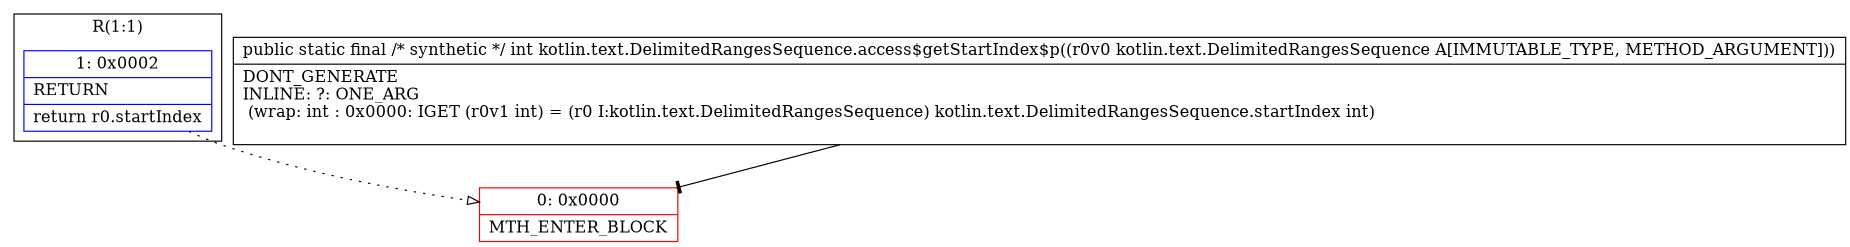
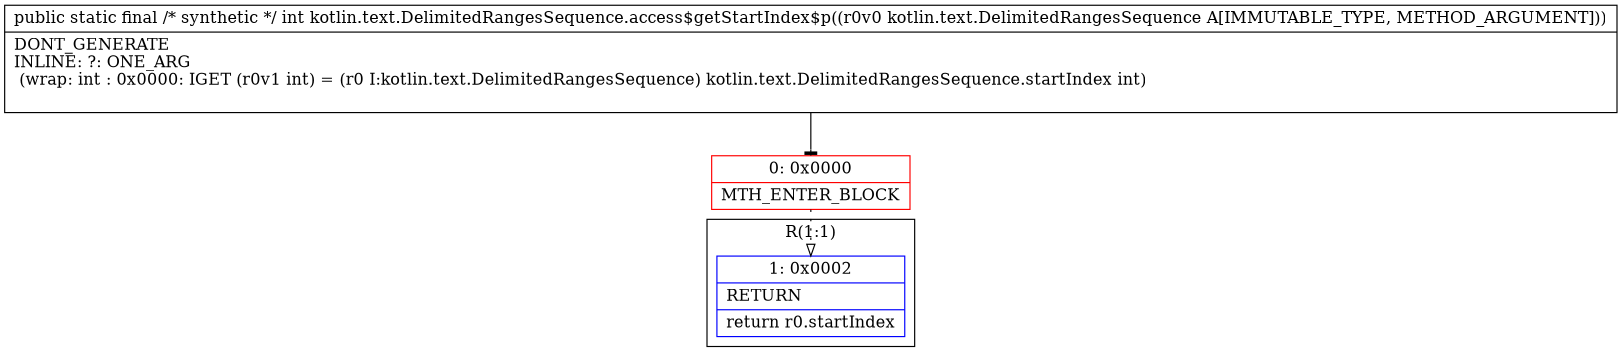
(326, 174) -> (811, 227)
